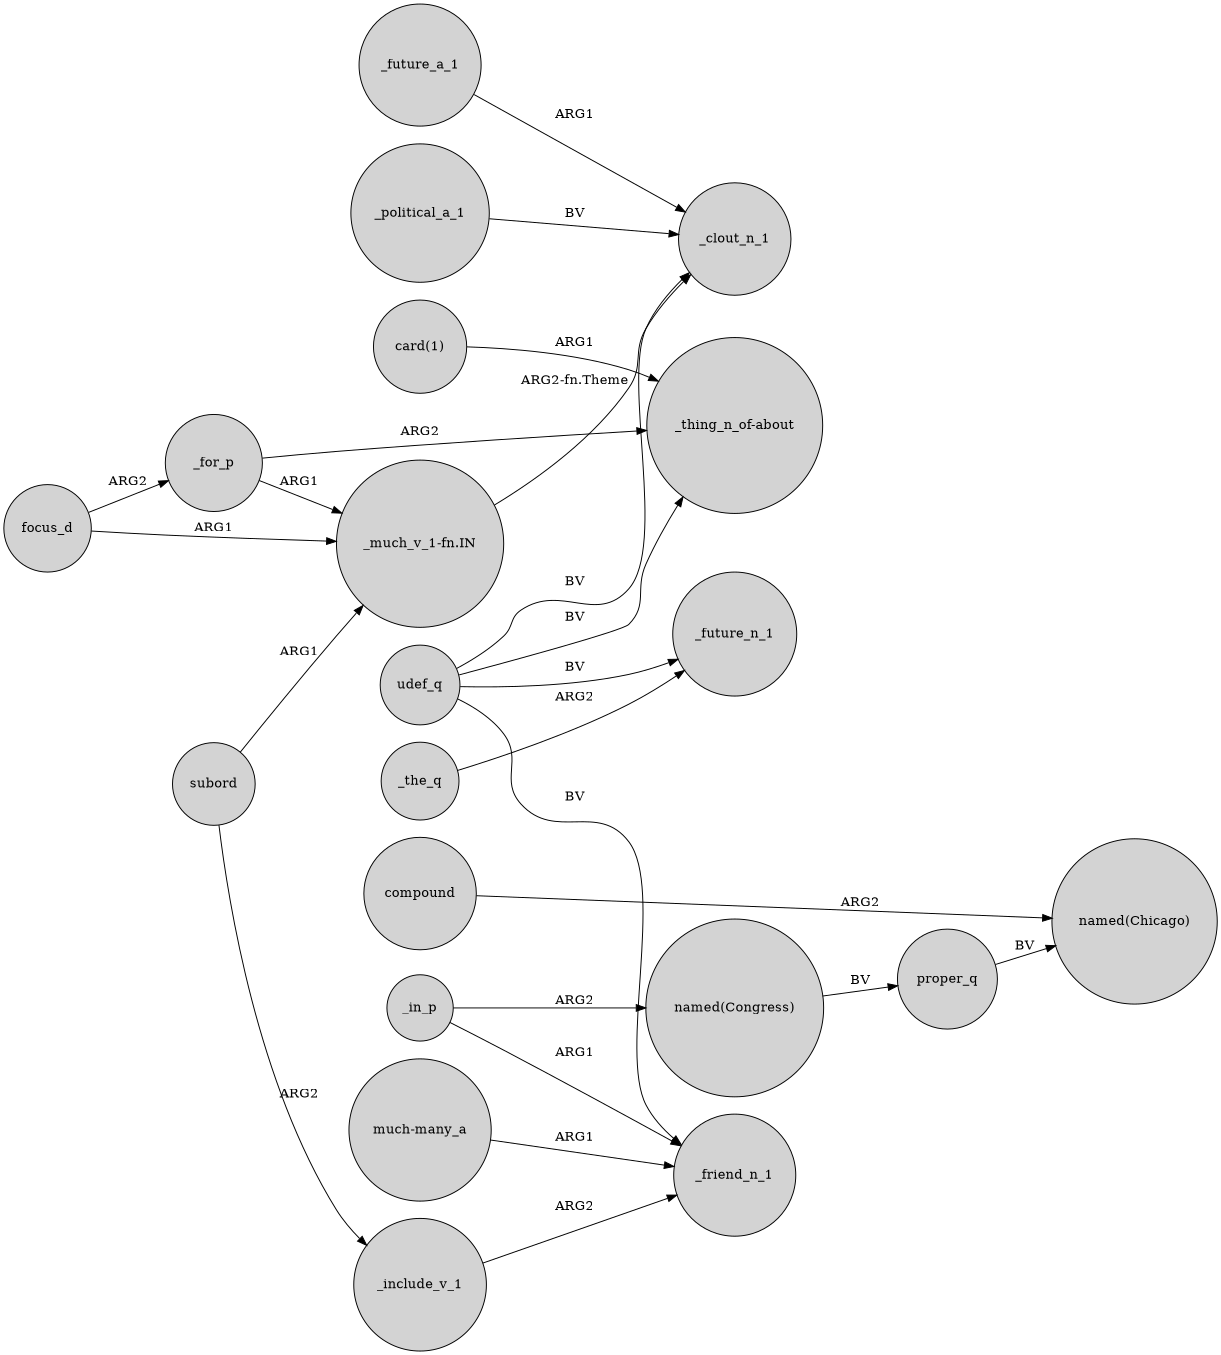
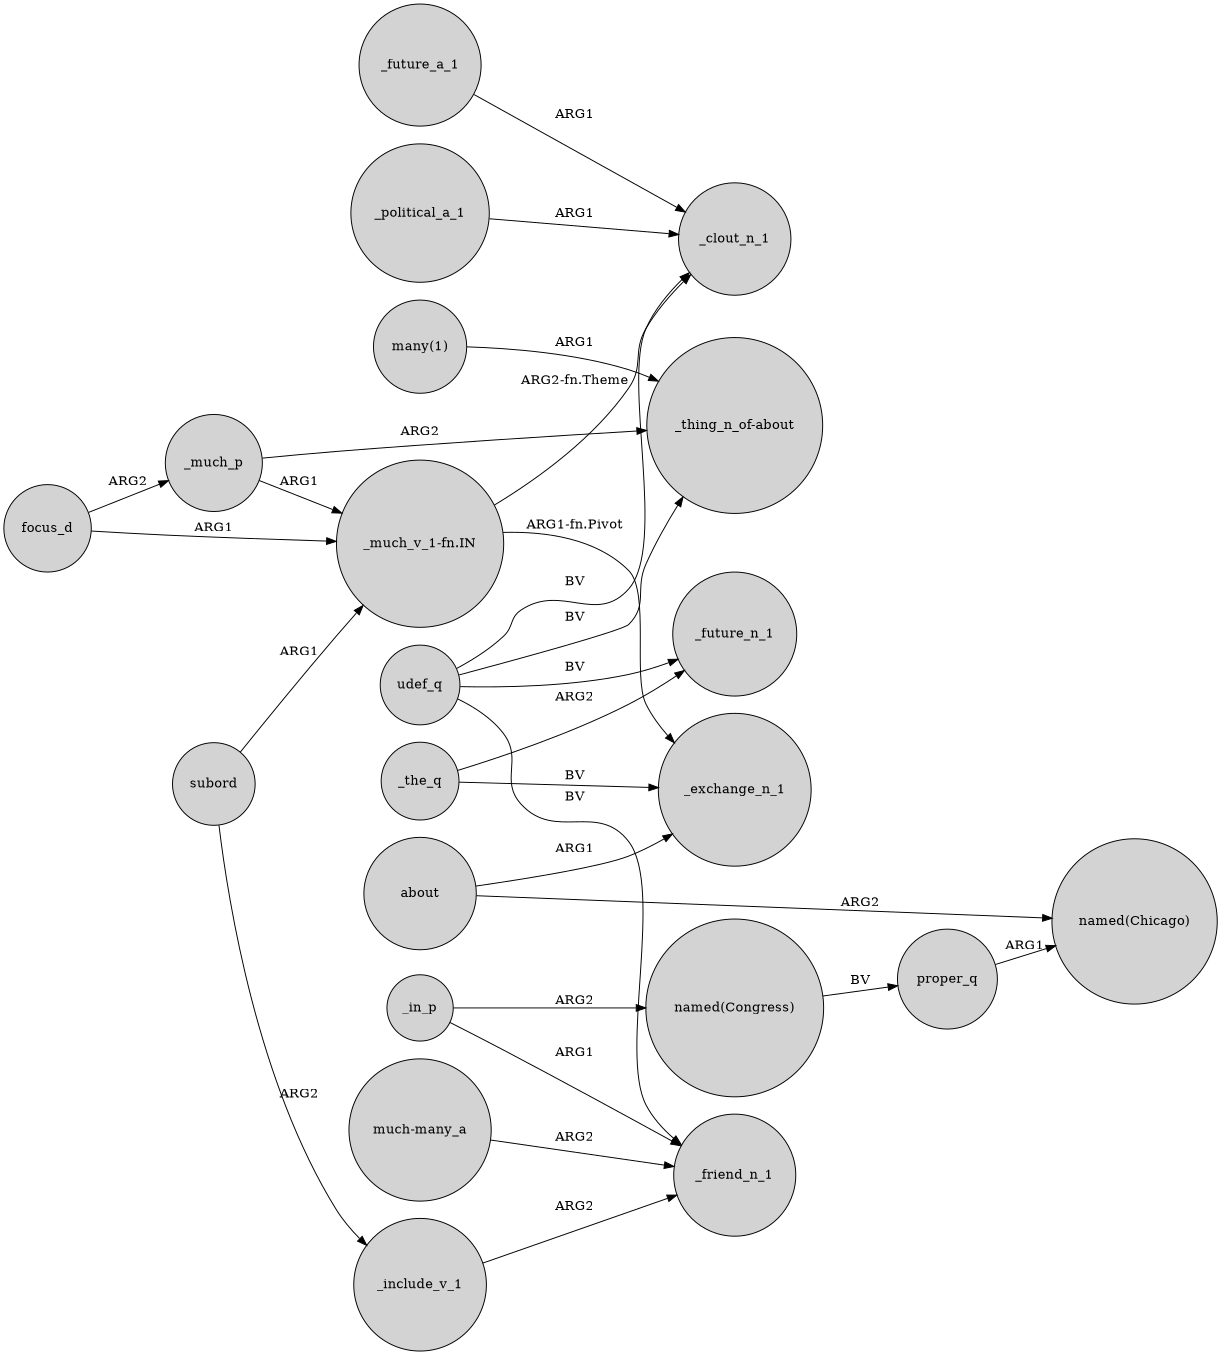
(575, 214) -> (575, 214)
(420, 347) -> (420, 347)
(214, 463) -> (214, 463)
none -> (735, 790)
(420, 894) -> (420, 894)
(1025, 946) -> (1025, 946)
(575, 1137) -> (575, 1137)
